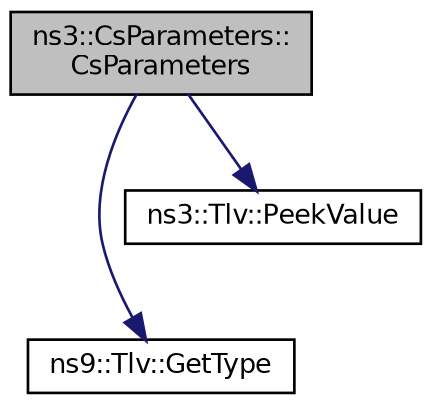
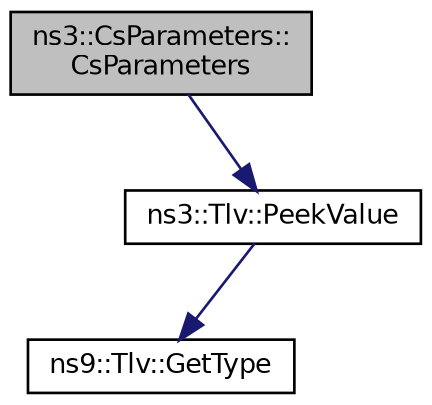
(100, 205) -> (225, 281)
